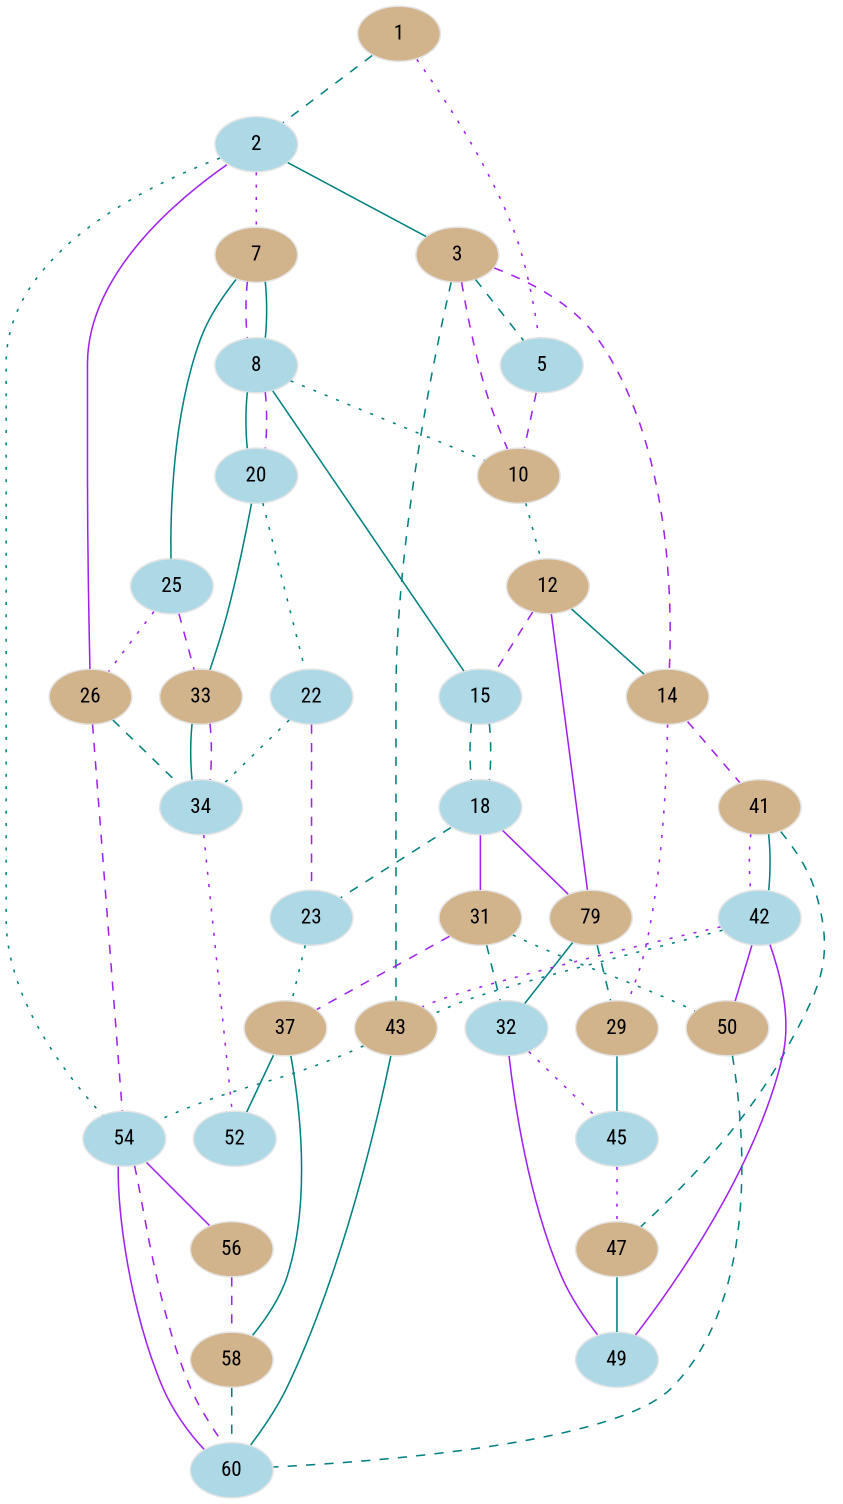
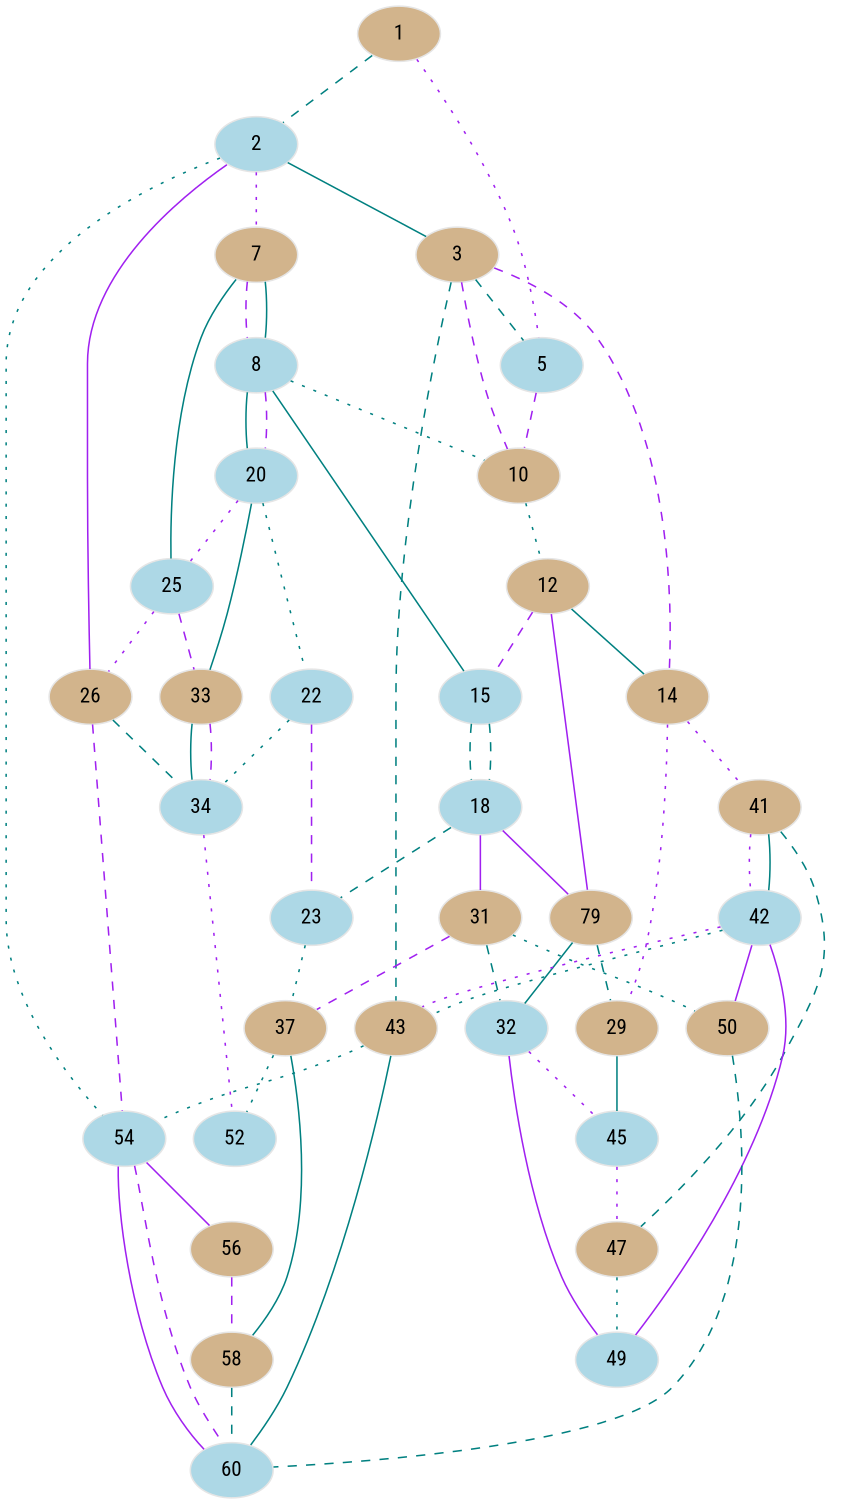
none -> (214, 531)
(714, 752) -> (714, 752)
(265, 1072) -> (265, 1072)
(617, 1305) -> (617, 1305)
